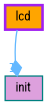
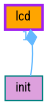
(15, 45) -> (32, 61)
